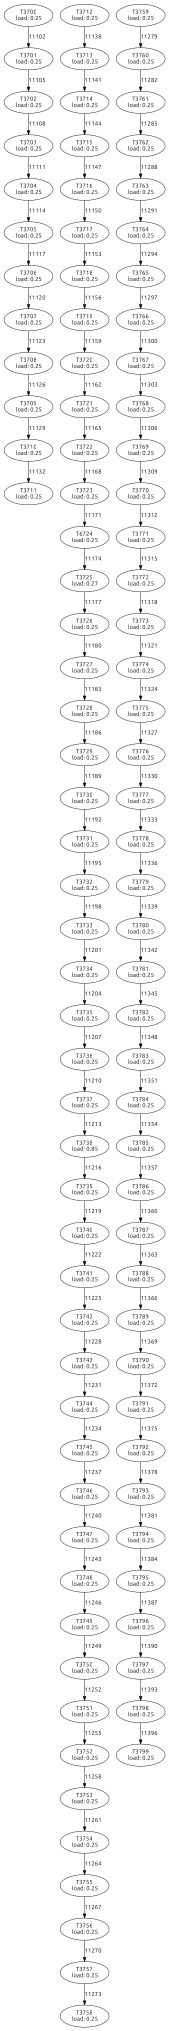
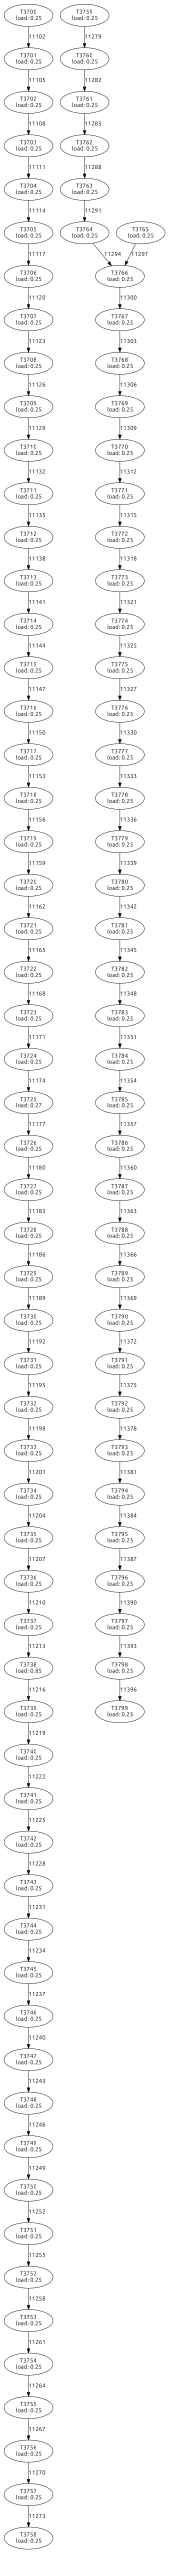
(141, 252) -> (101, 253)
none -> (29, 513)
(85, 537) -> (29, 1059)
(149, 690) -> (129, 646)
